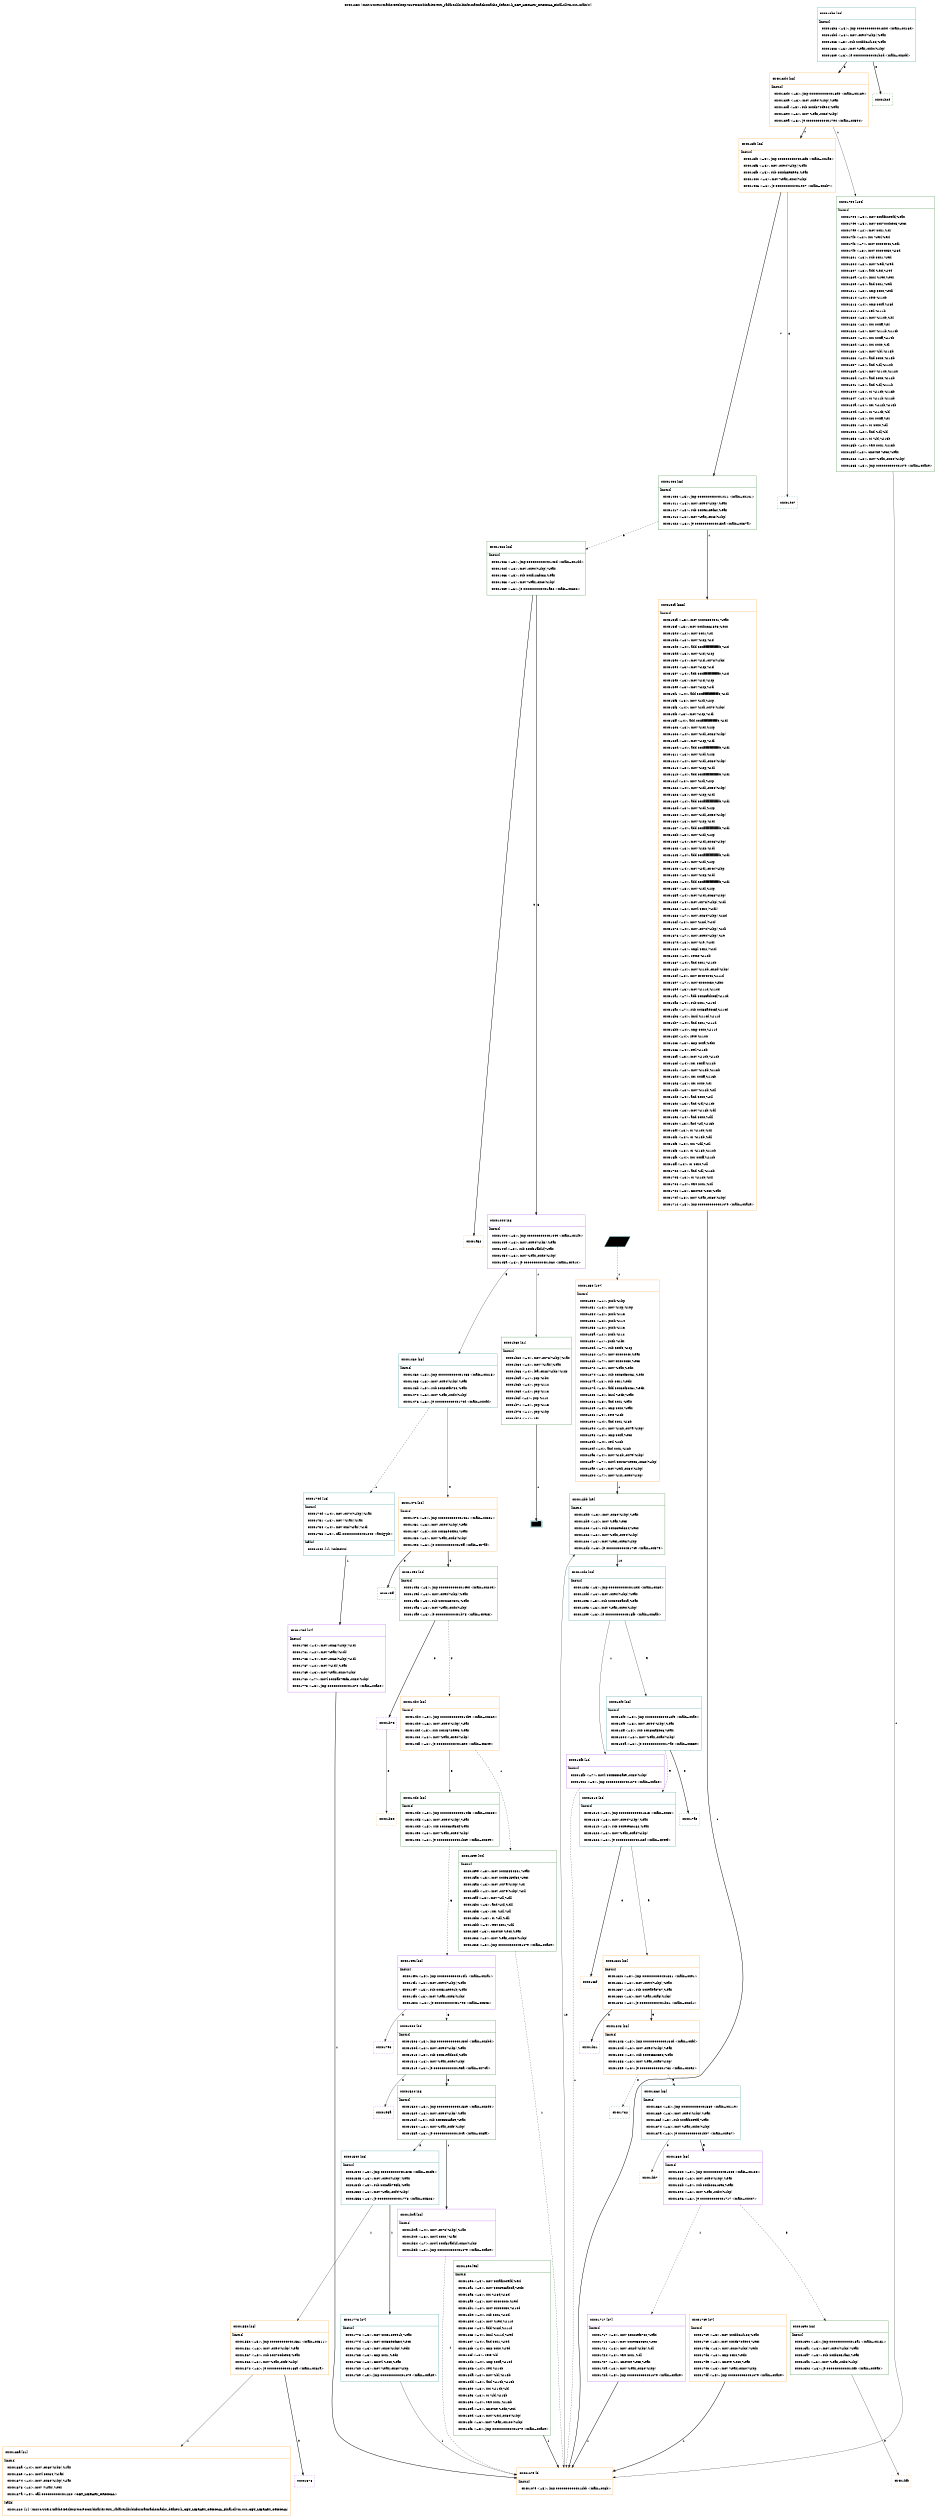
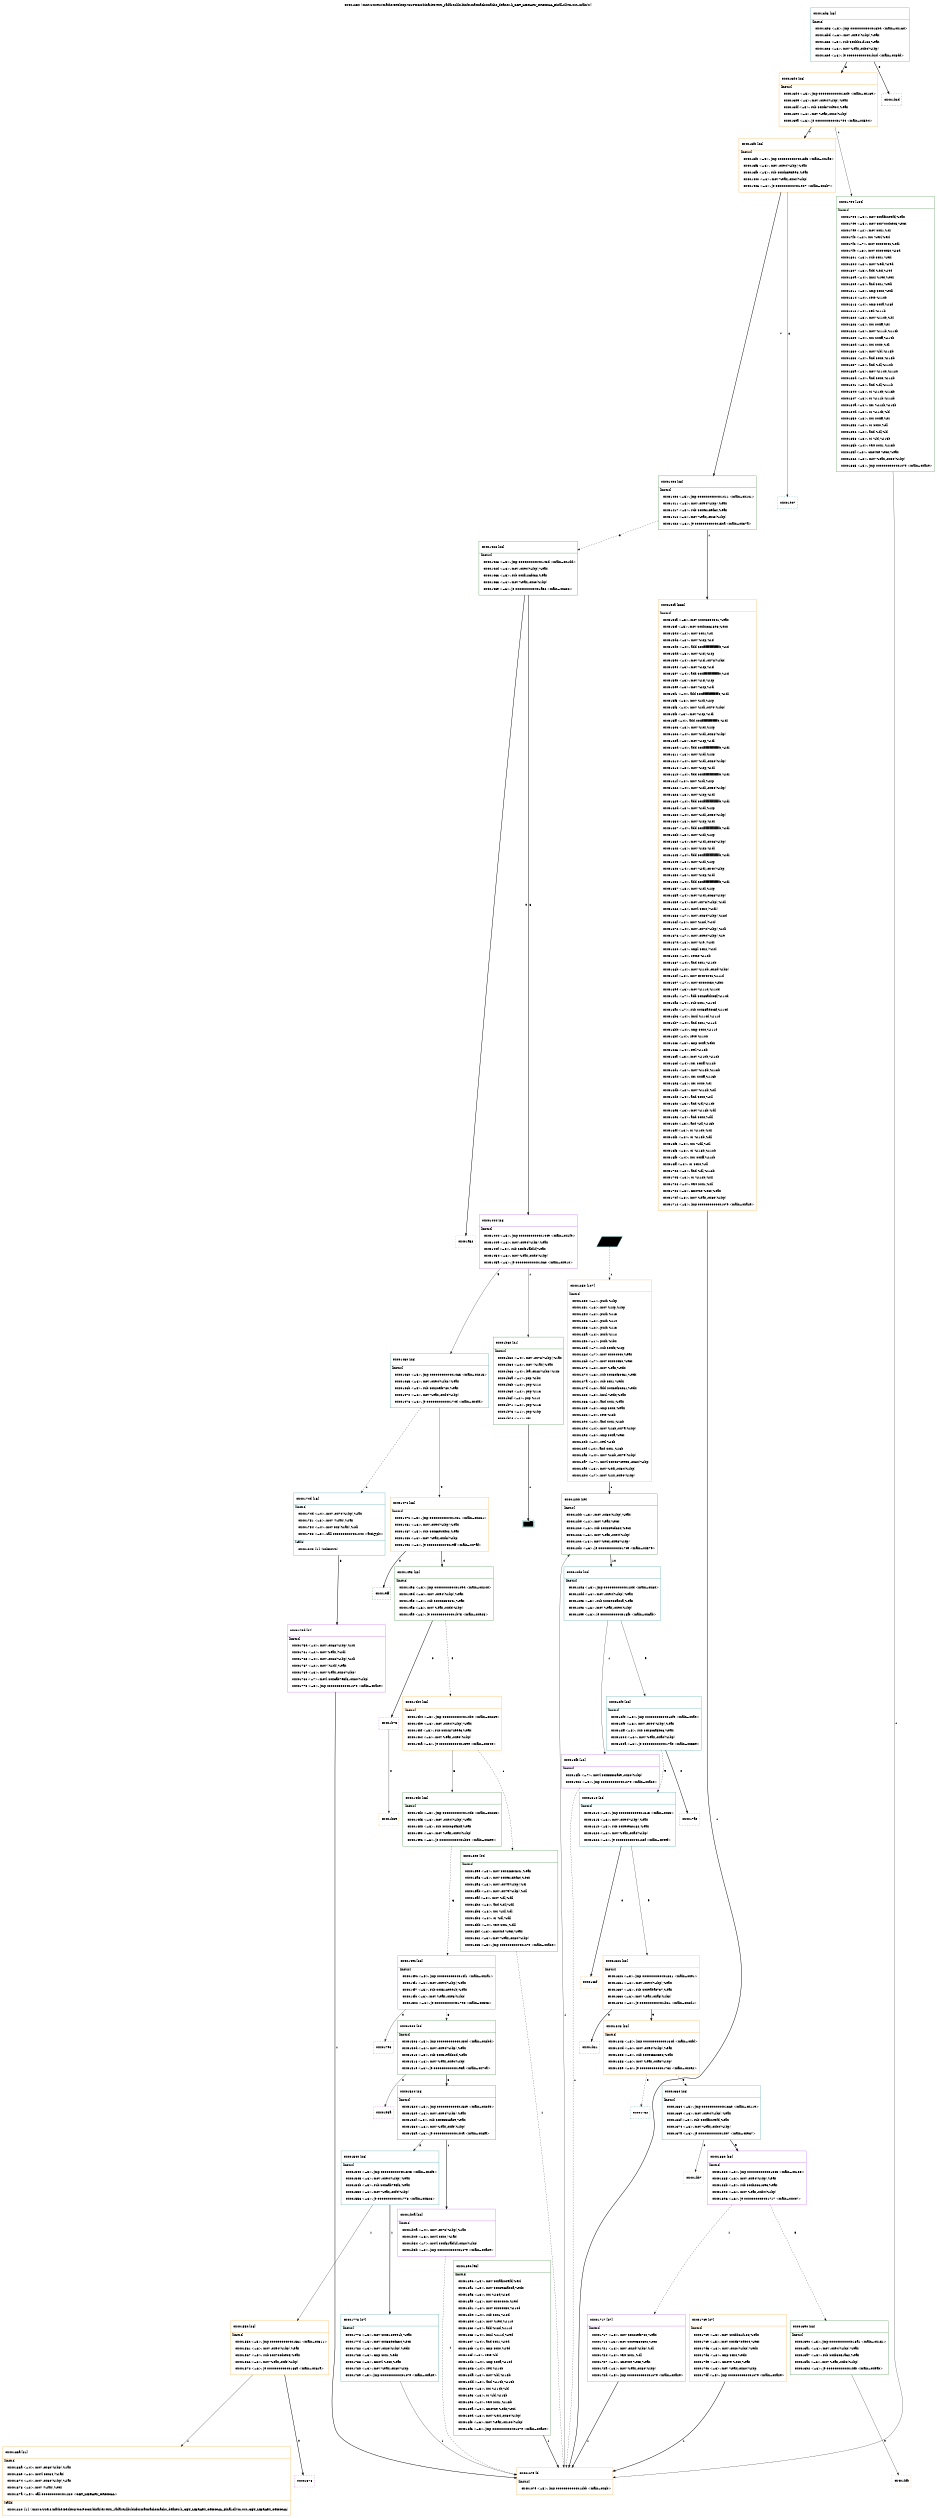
(347, 1561) -> (340, 1561)
(565, 2015) -> (565, 2015)
